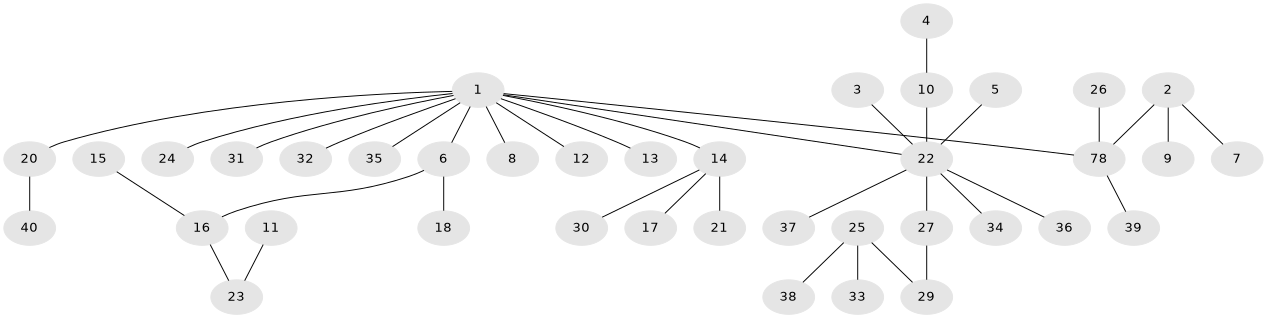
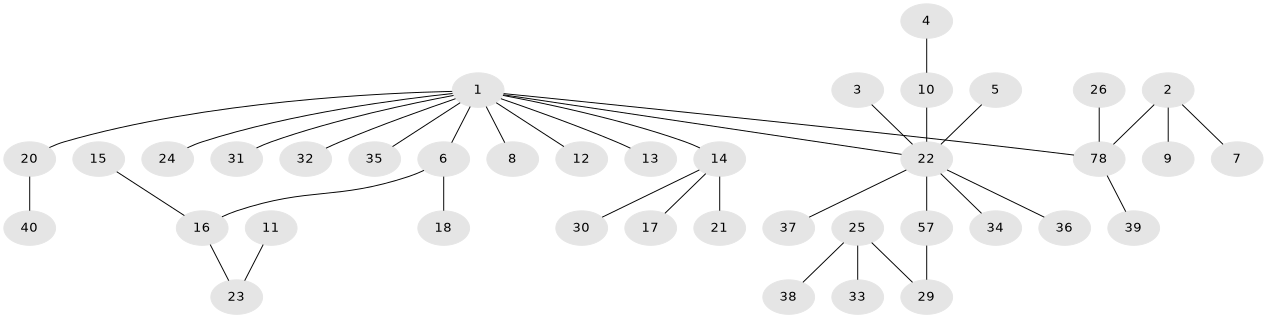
(927, 228) -> (927, 228)
